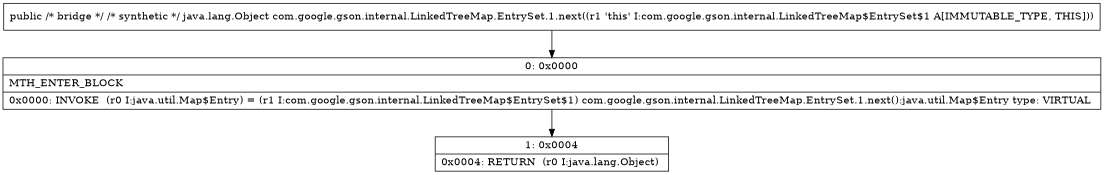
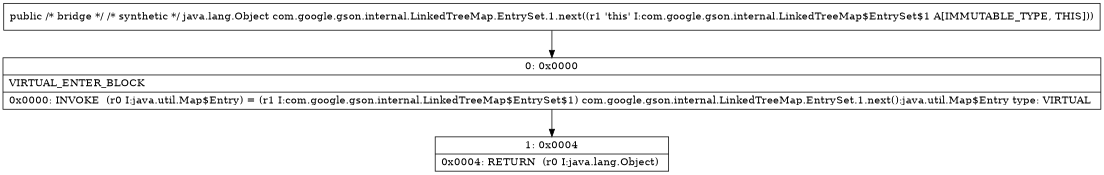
(66, 83) -> (77, 83)
